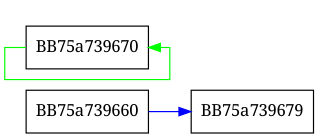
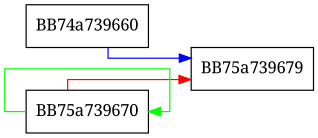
none -> (118, 80)
(87, 112) -> (87, 26)
